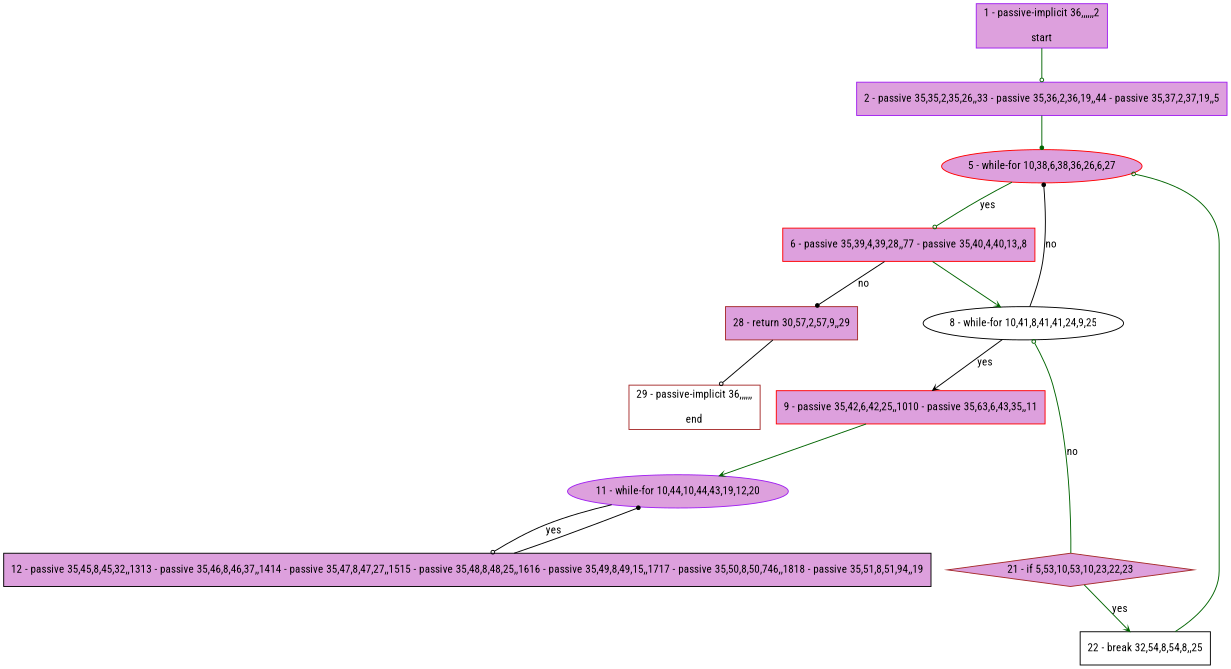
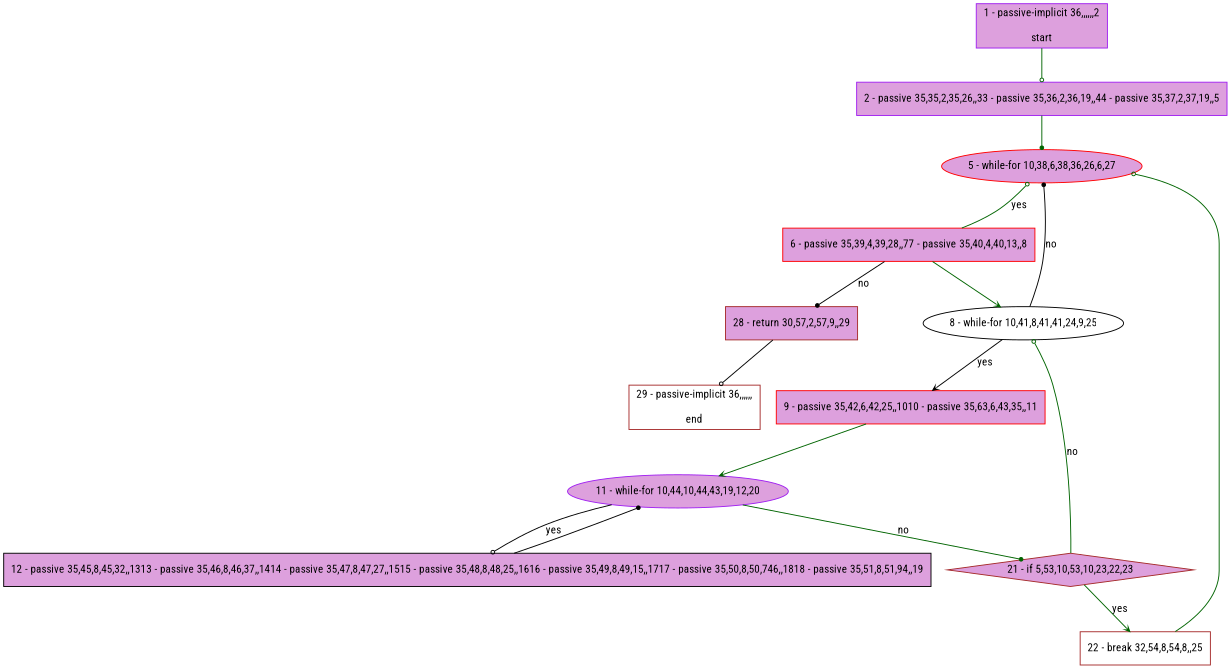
(974, 203) -> (996, 211)
none -> (881, 532)
(1145, 648) -> (1145, 648)
